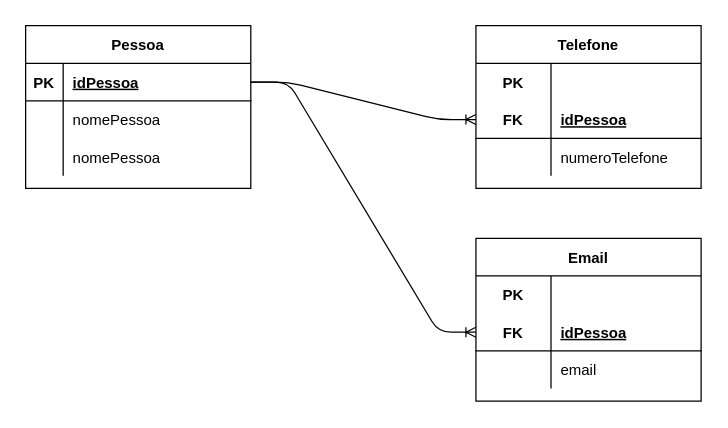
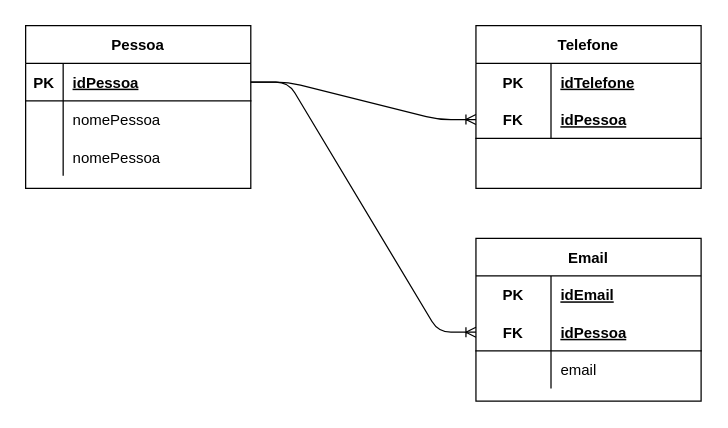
none -> (626, 82)
(626, 157) -> none
none -> (626, 294)
